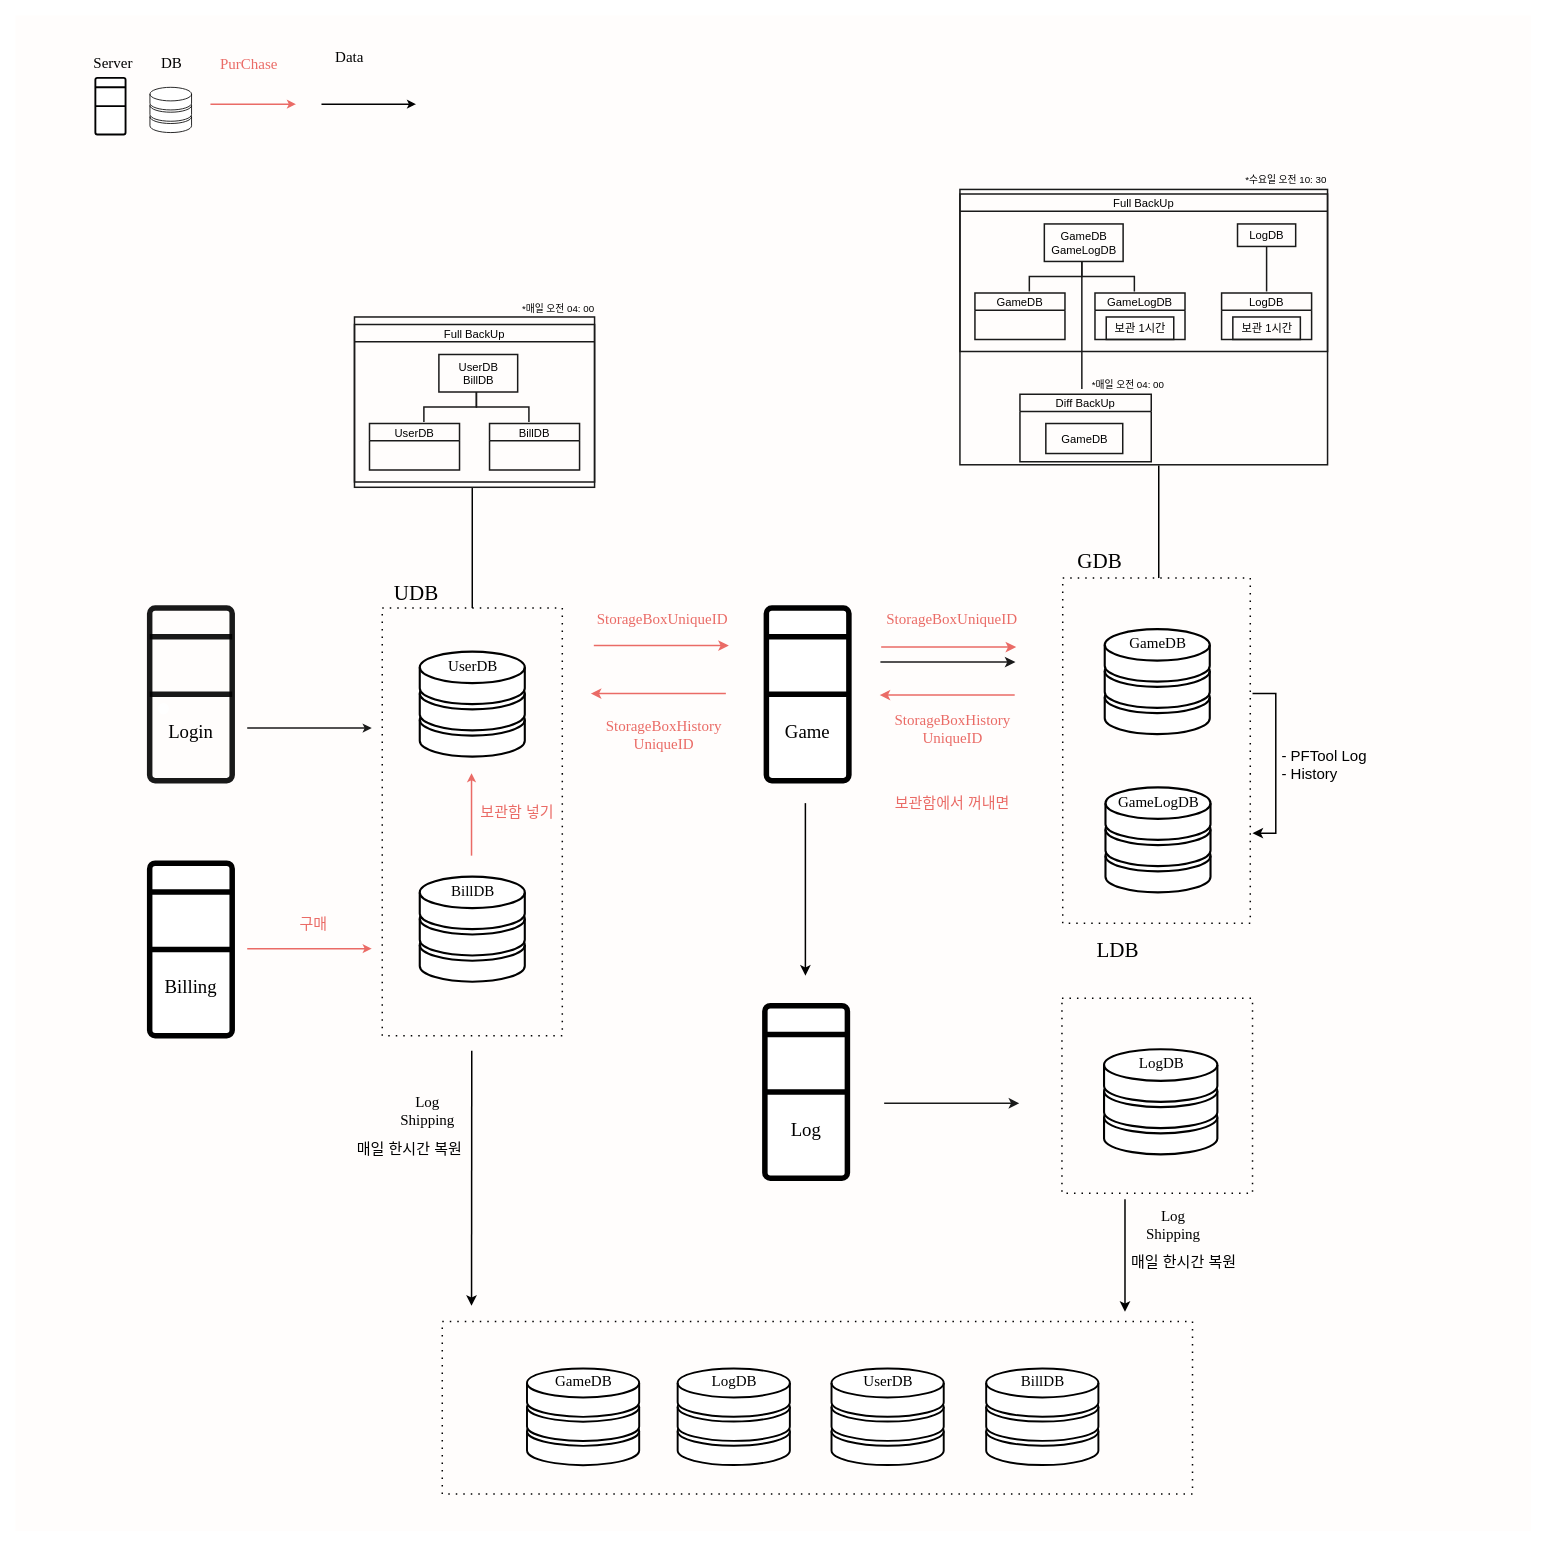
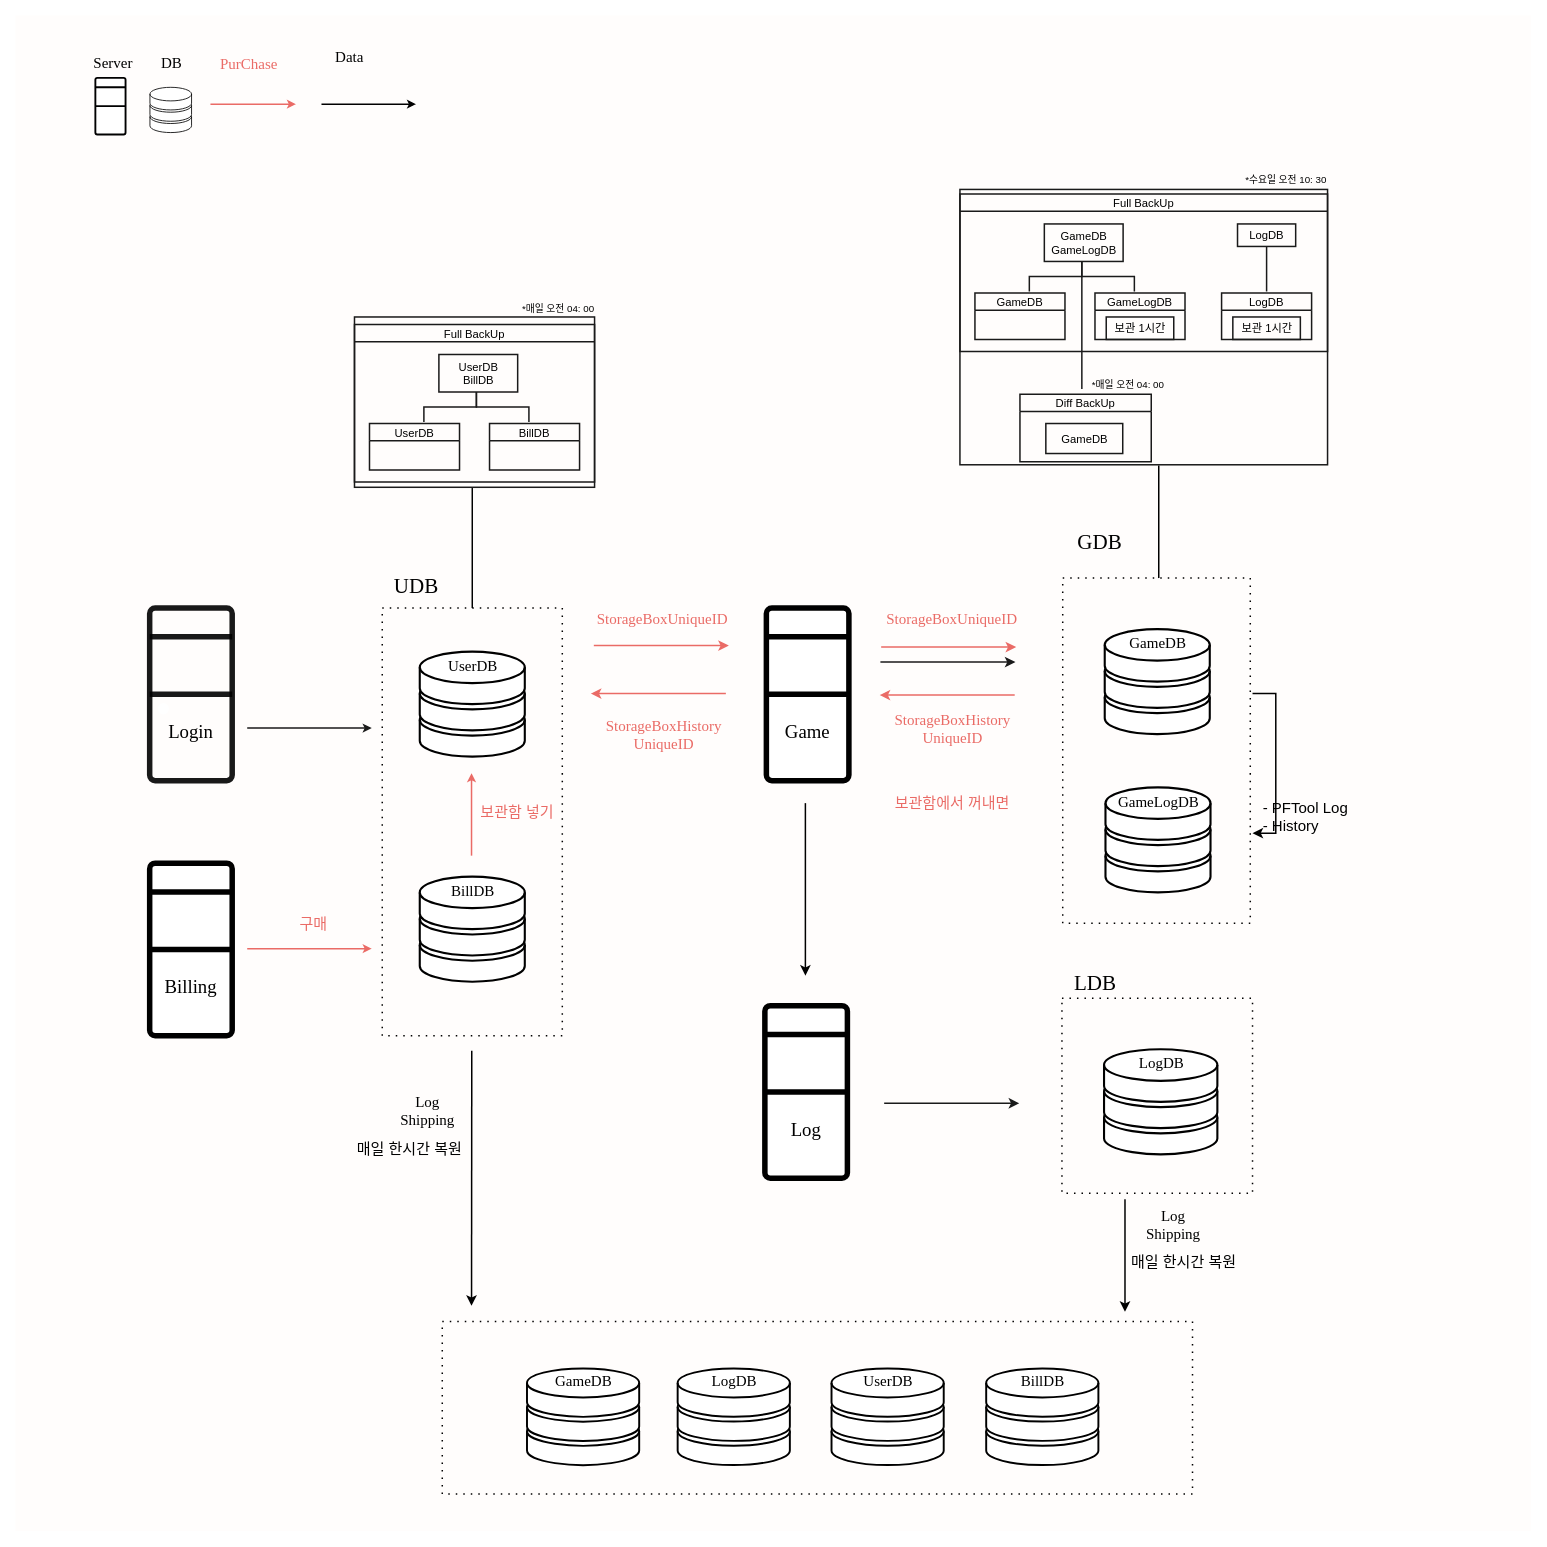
(1099, 561) -> (1099, 542)
(416, 593) -> (416, 585)
(1340, 764) -> (1321, 816)
(1117, 949) -> (1095, 983)
